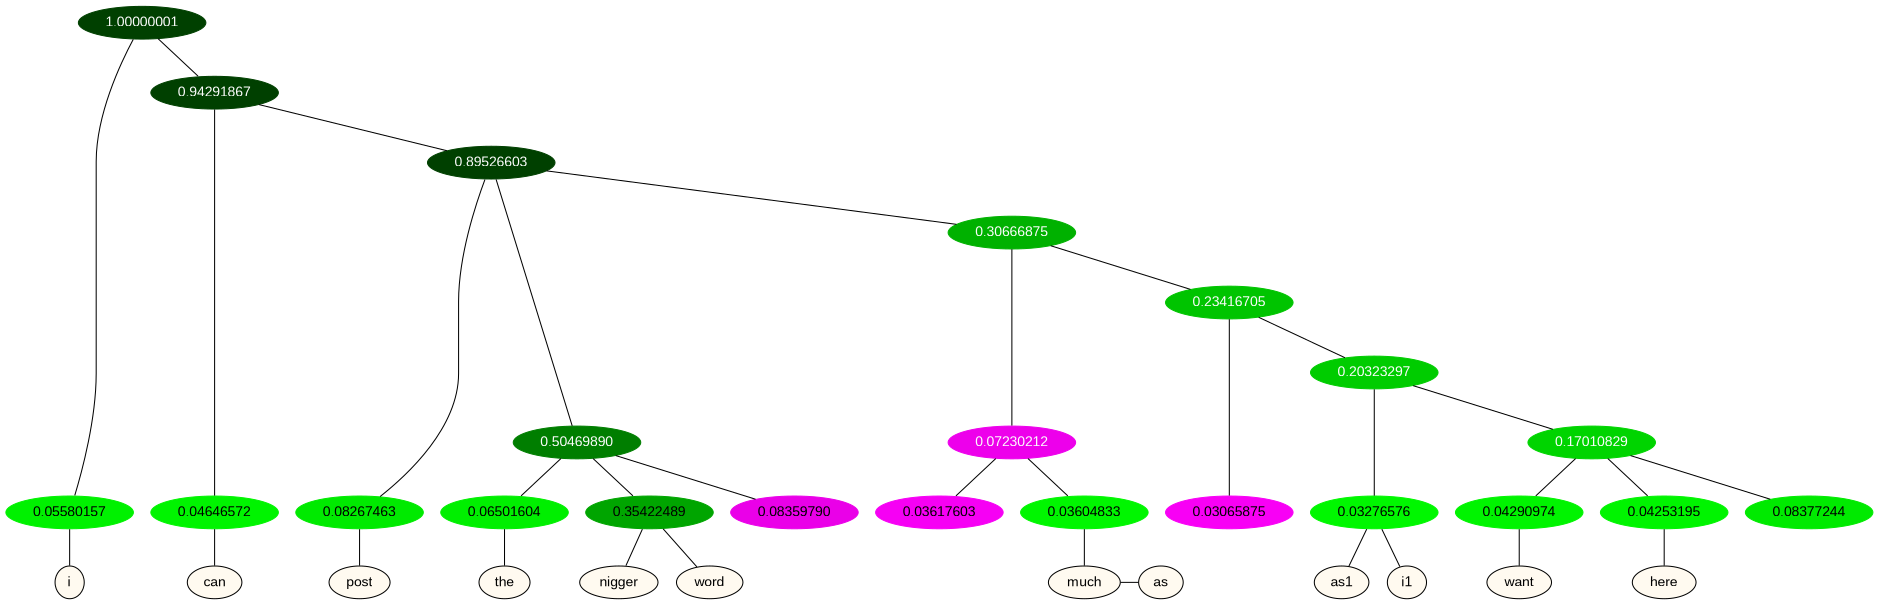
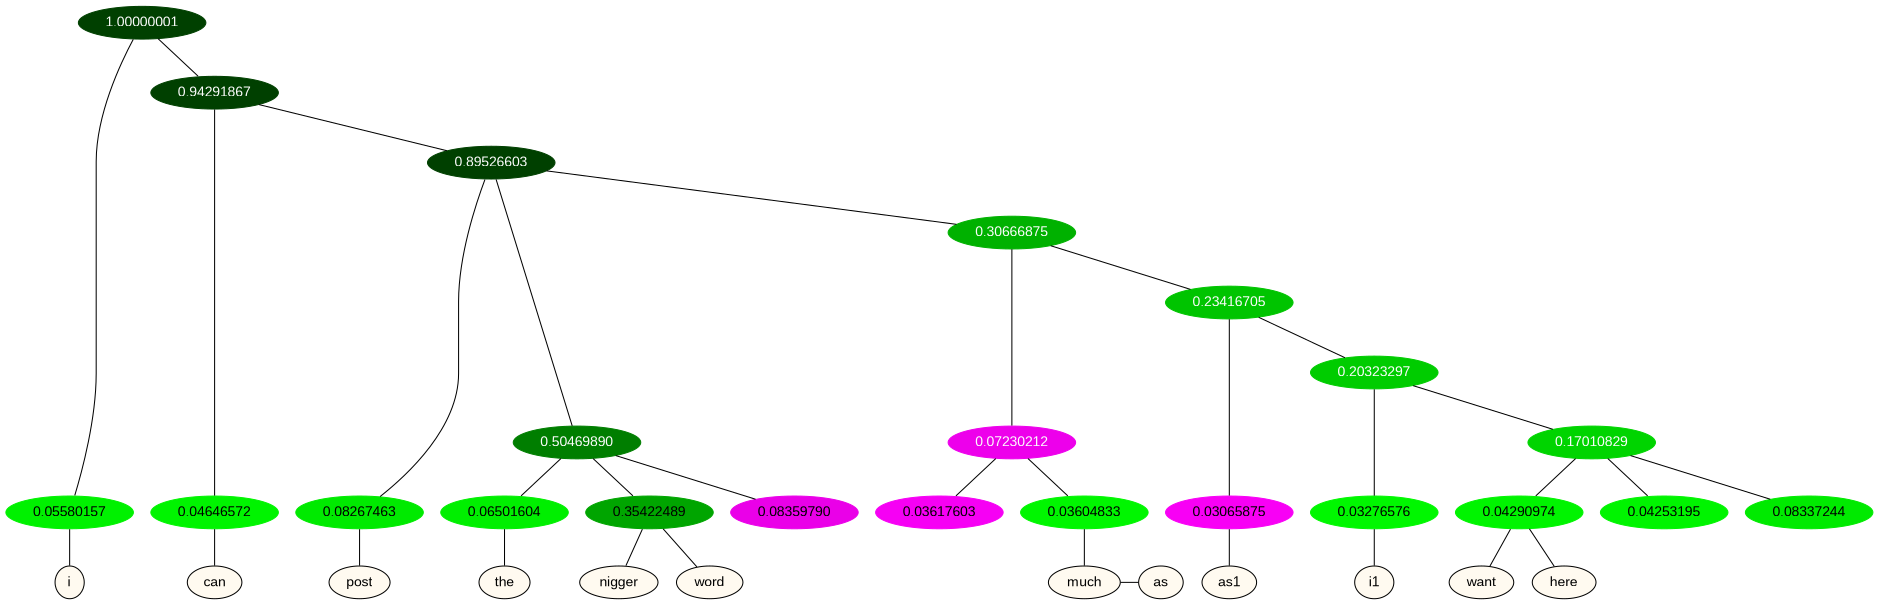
(1809, 512) -> (1809, 512)
(1664, 547) -> (1542, 548)
(1358, 548) -> (1229, 547)
